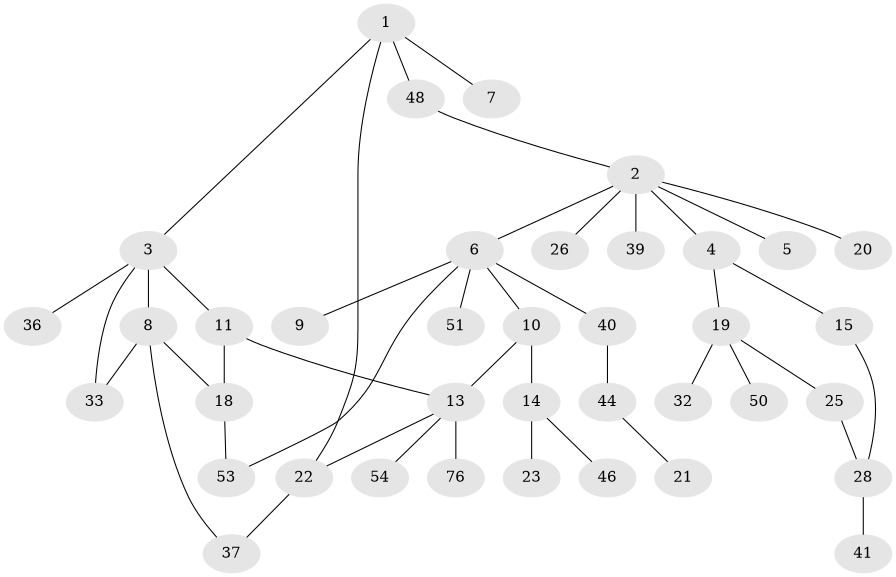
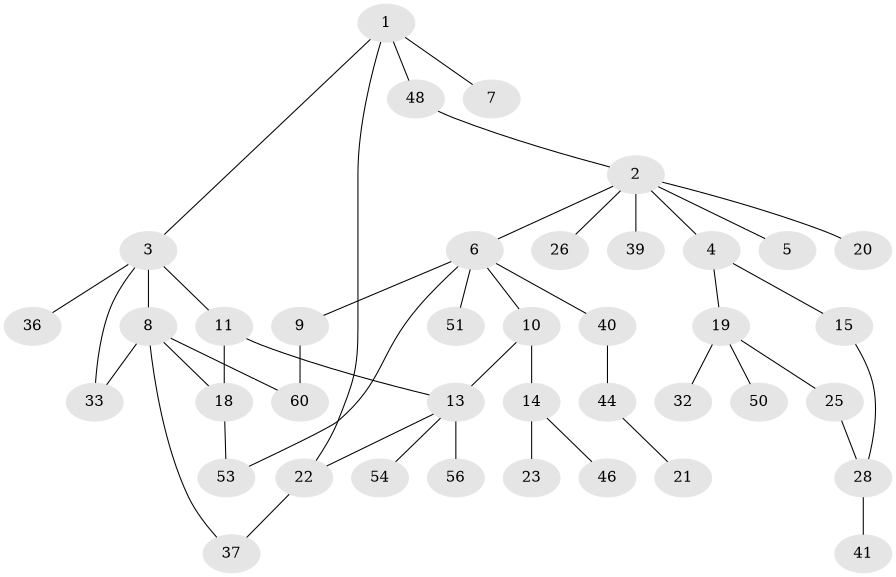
none -> (300, 402)
(456, 478) -> (456, 478)
